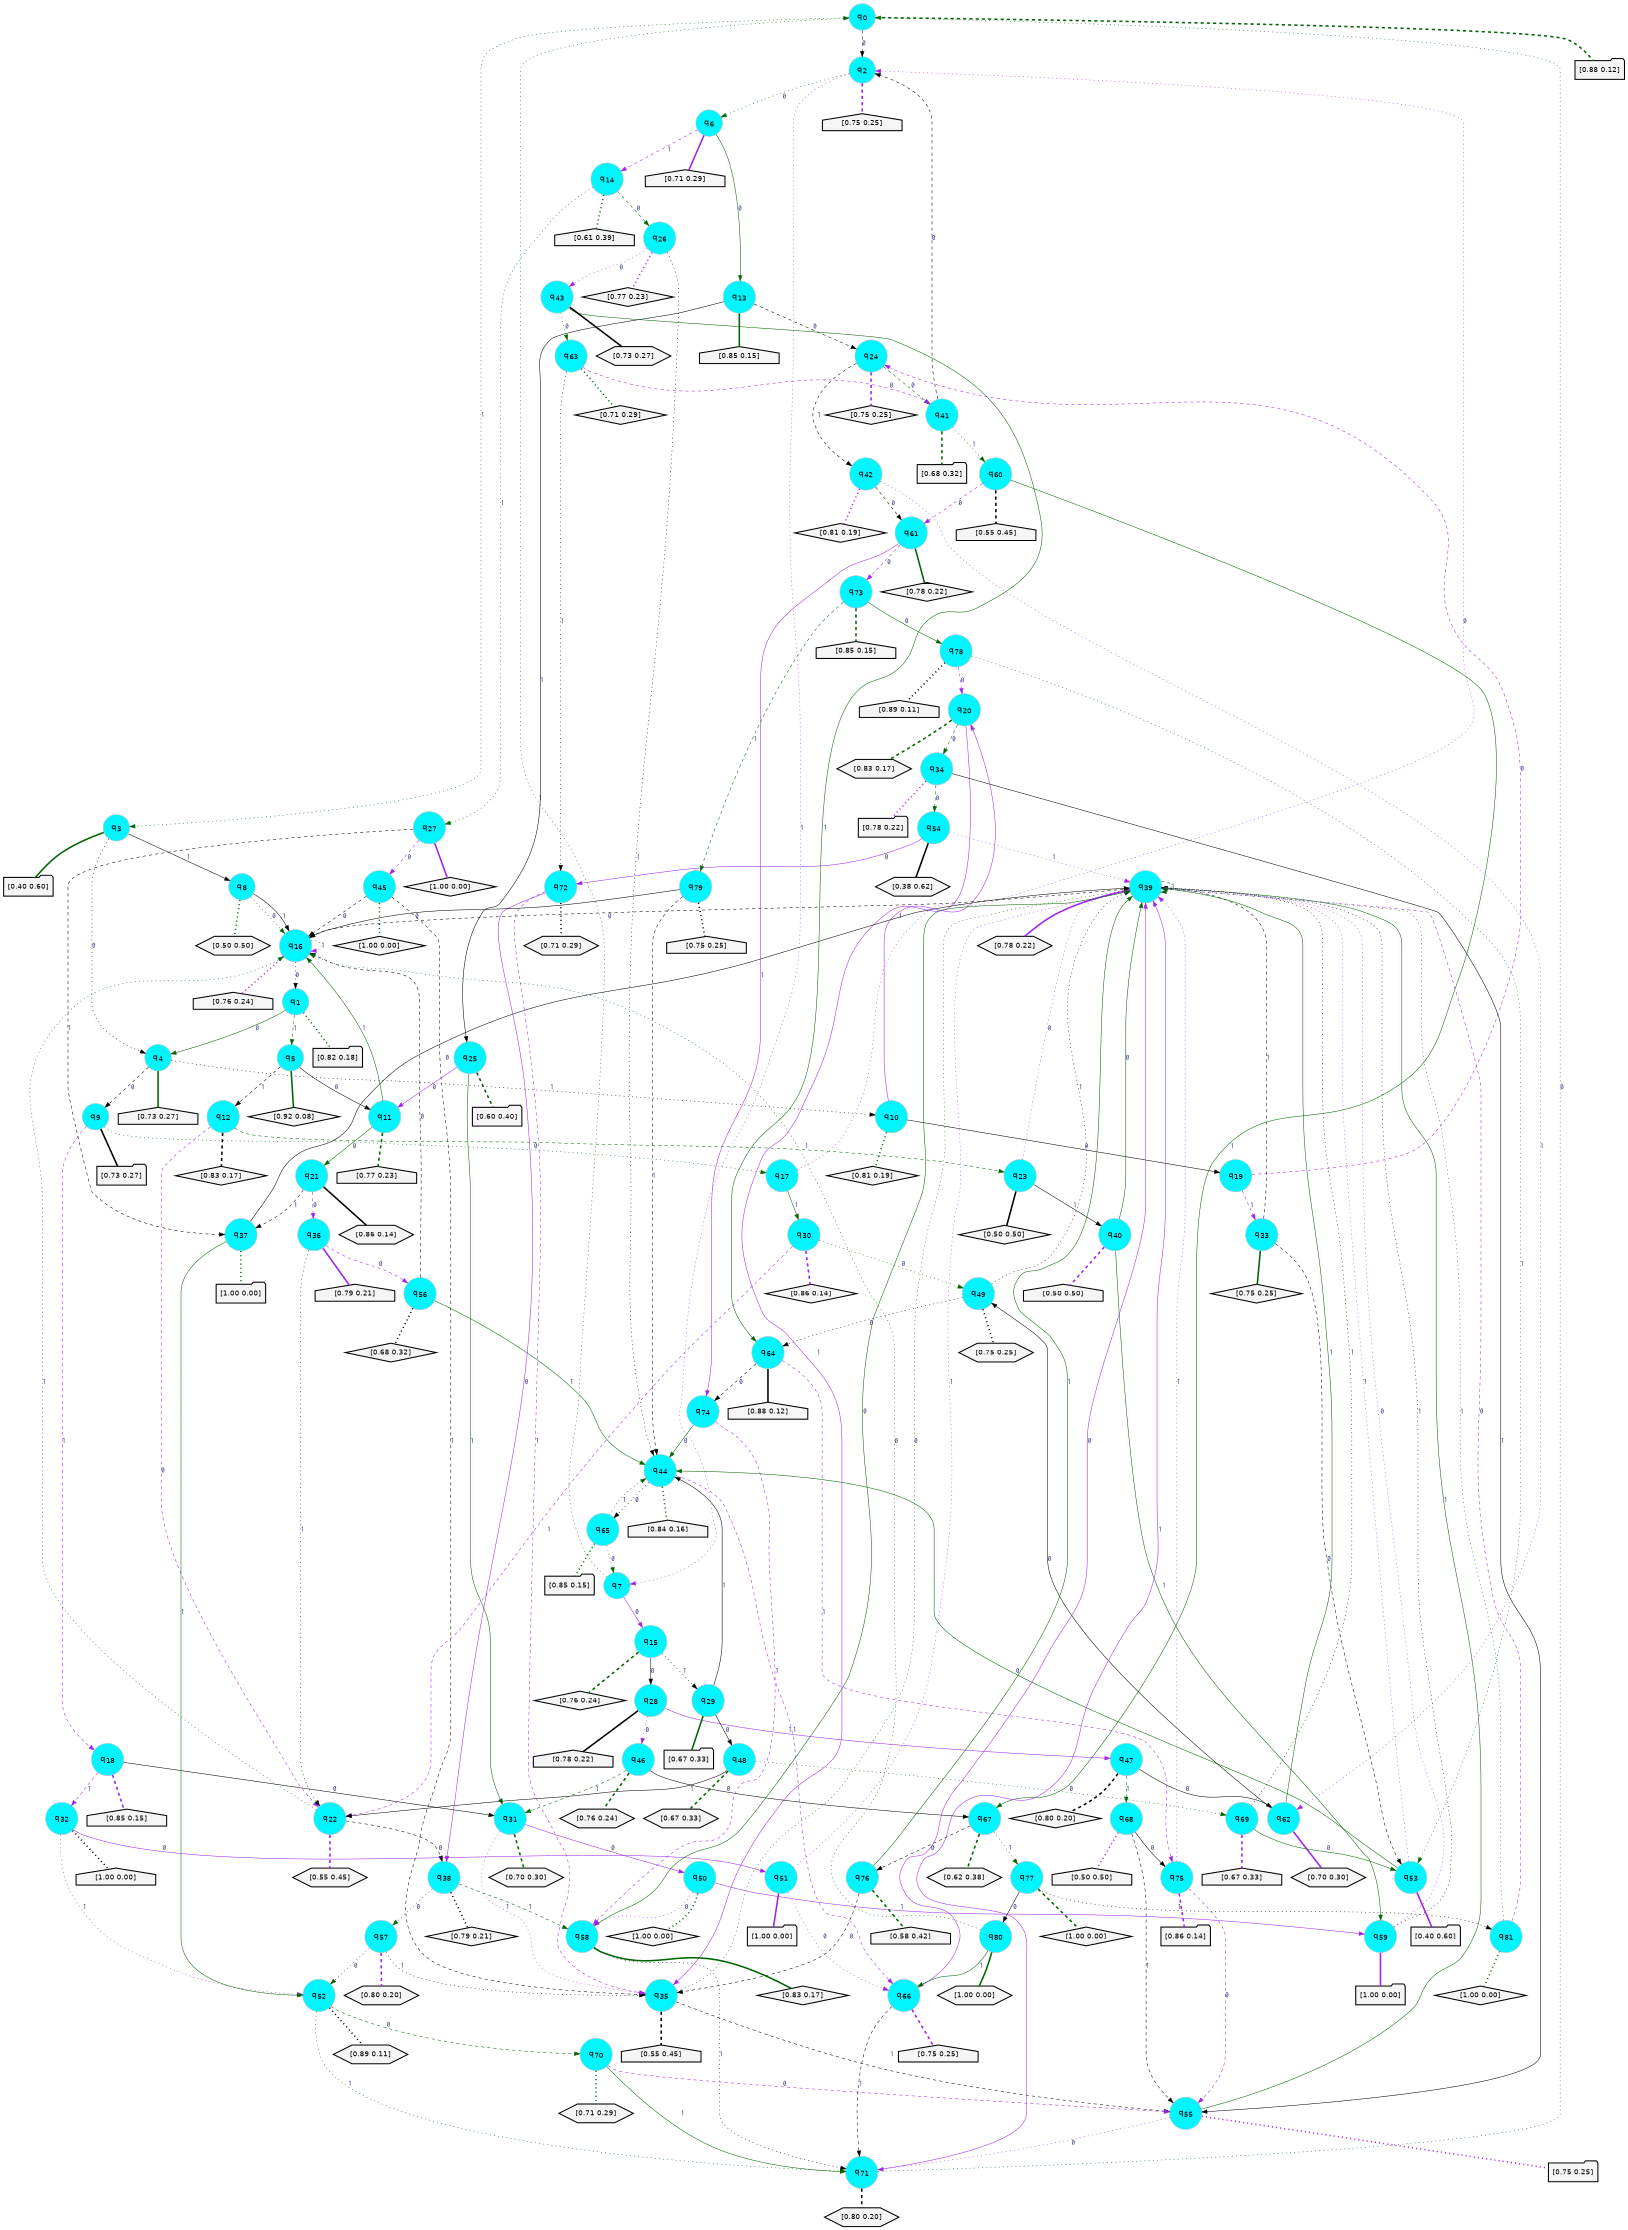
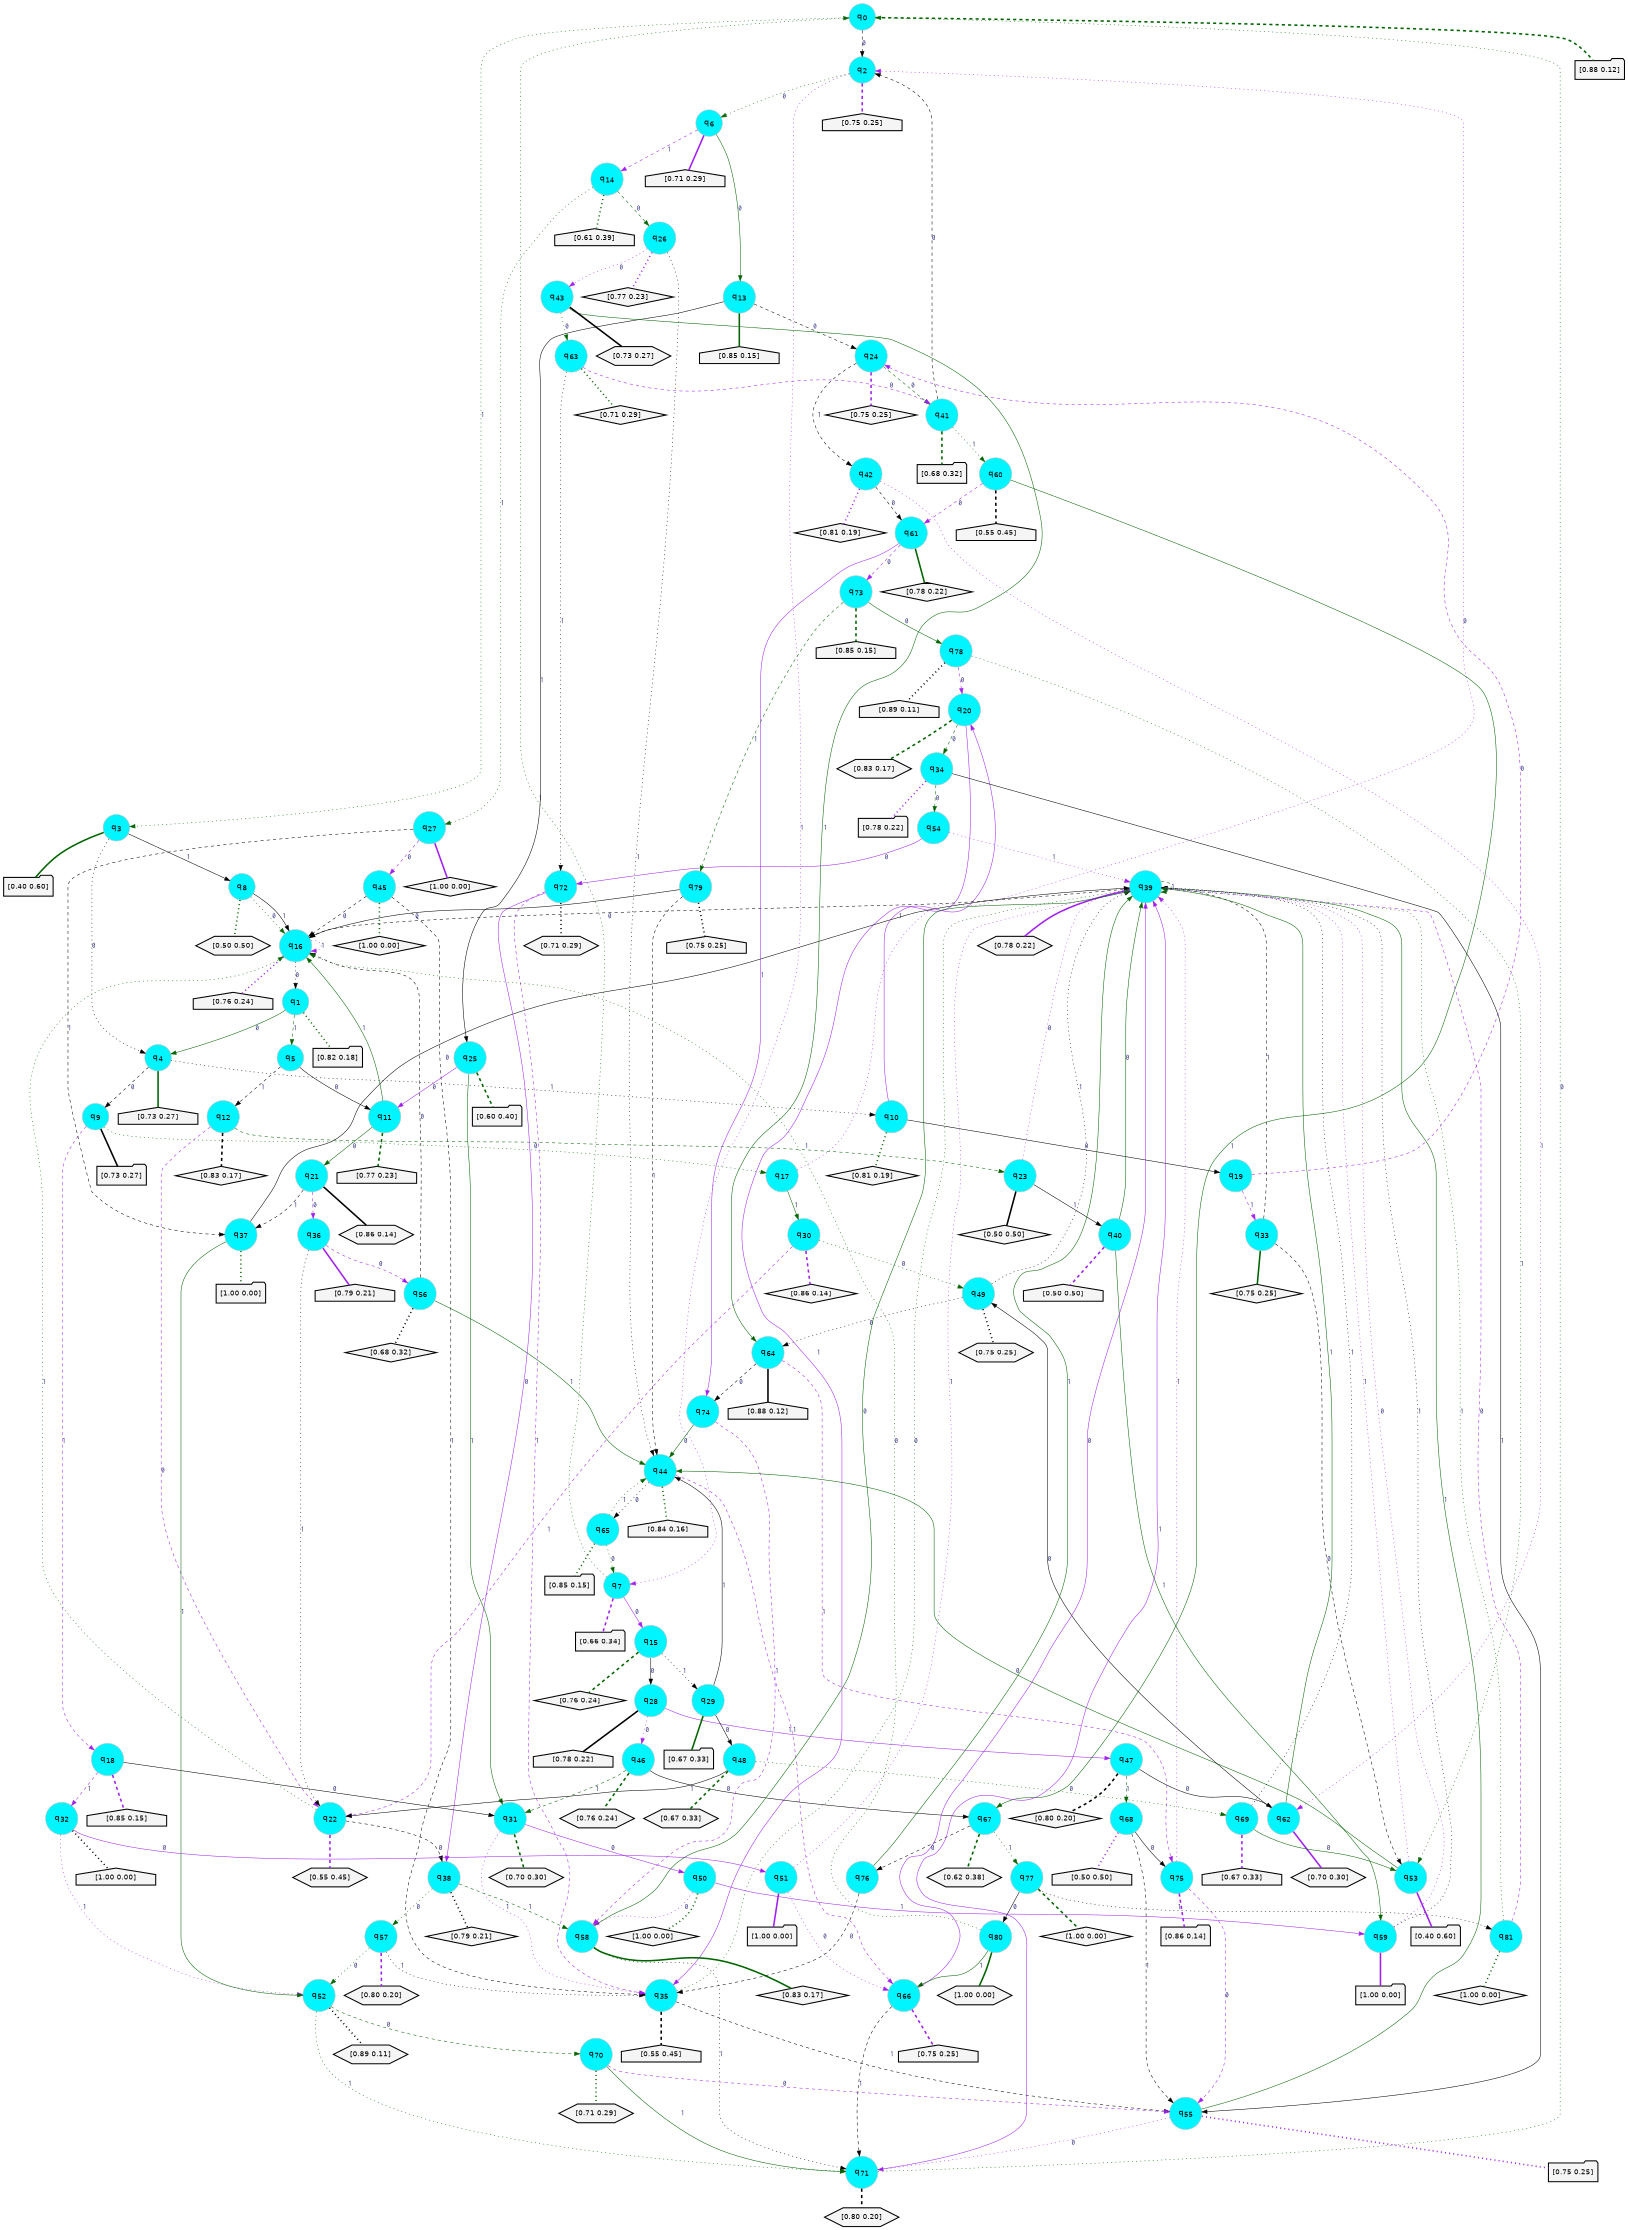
(913, 887) -> none
(294, 1117) -> none
none -> (600, 1642)
(911, 1936) -> none
